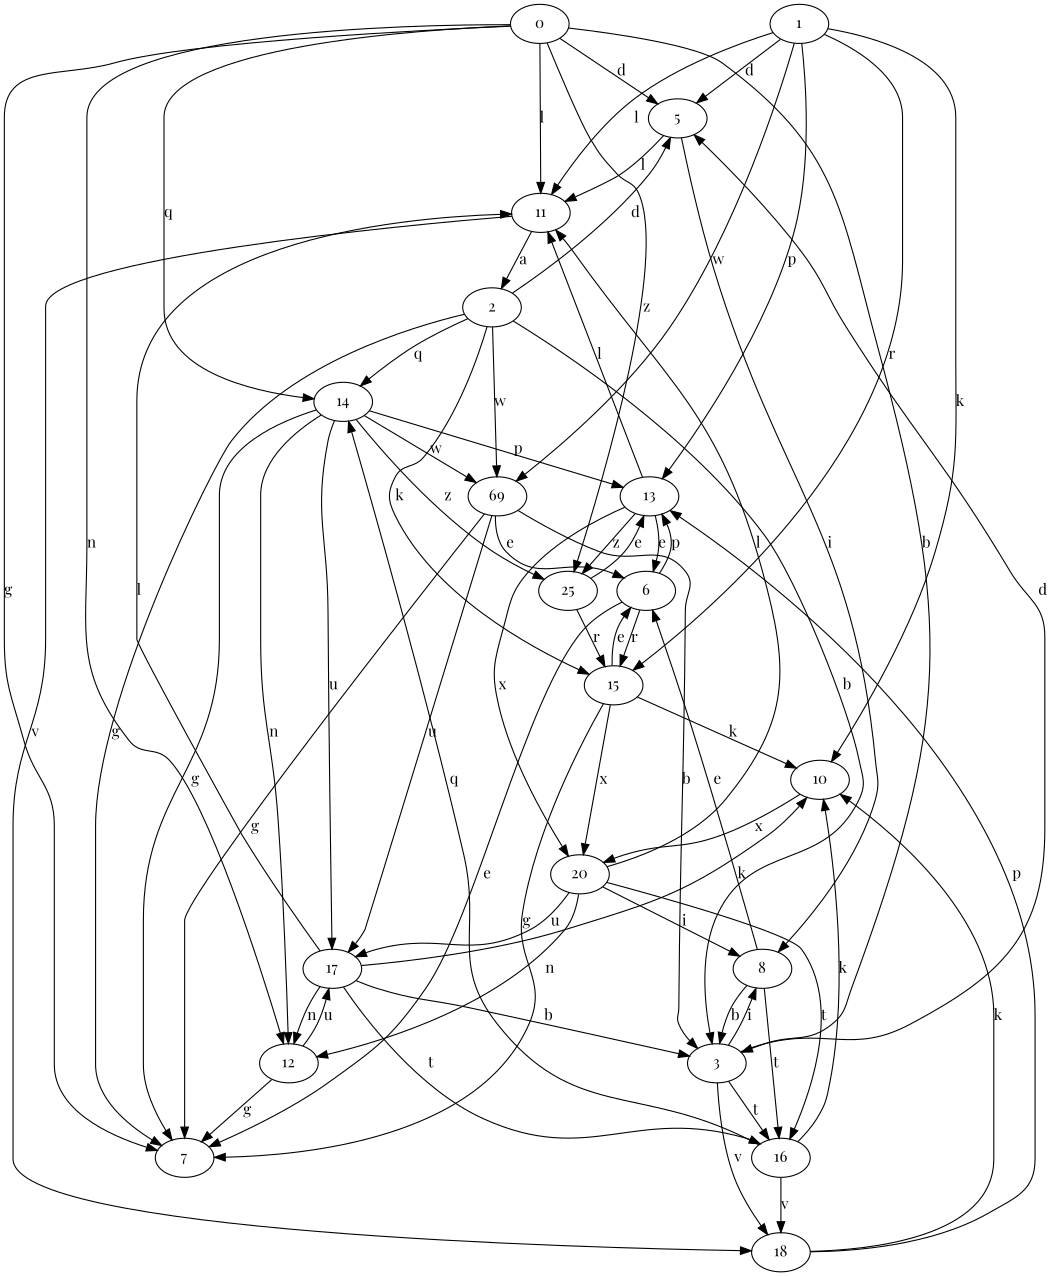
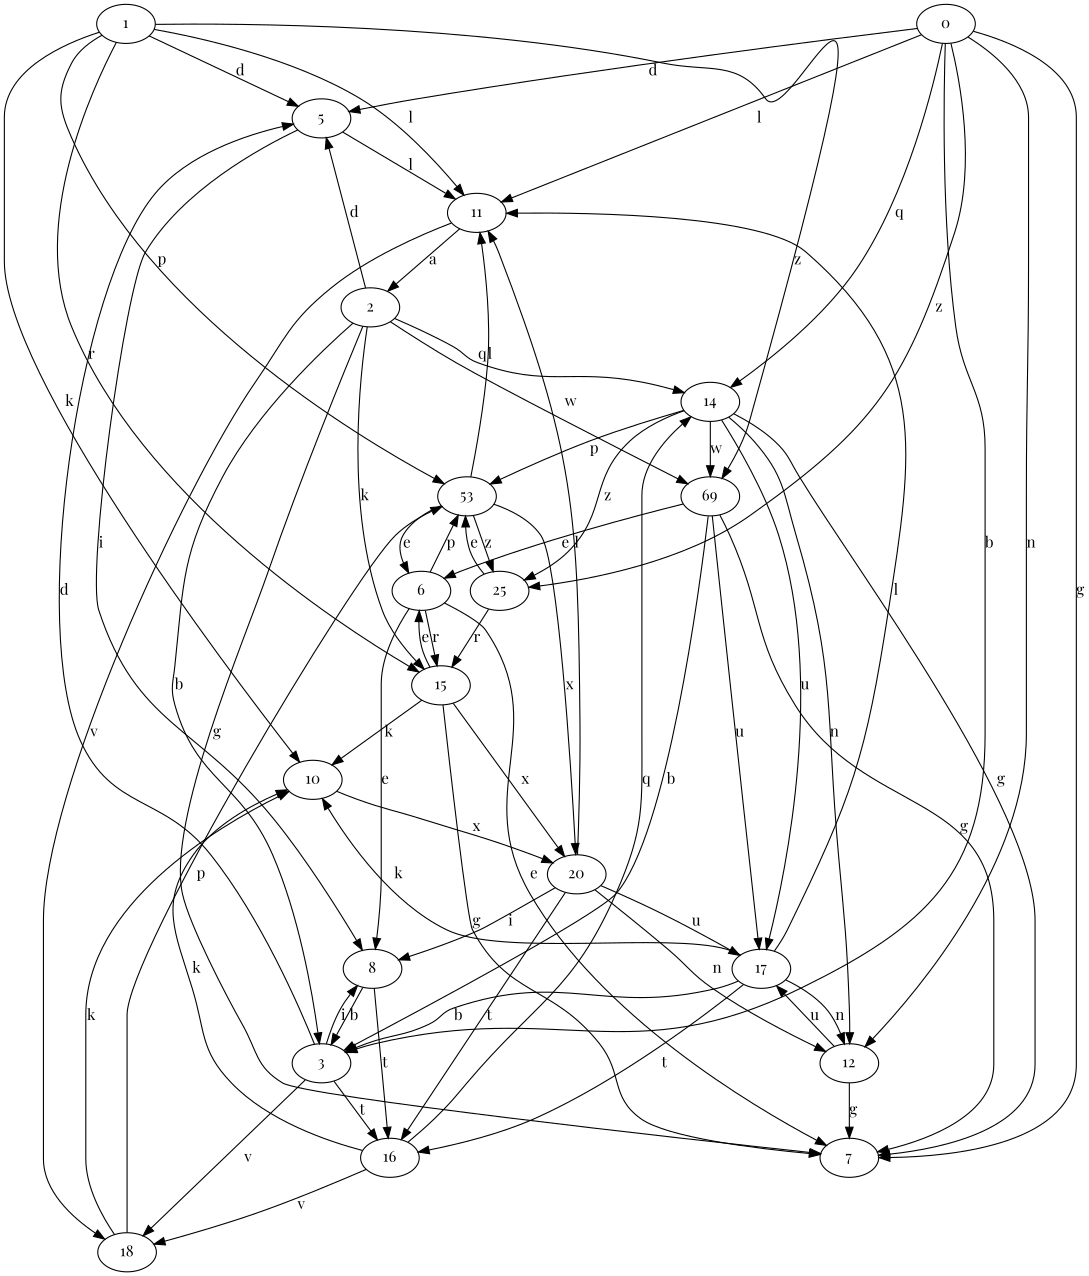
(718, 260) -> (798, 260)
(649, 496) -> (467, 496)
(709, 784) -> (381, 770)
